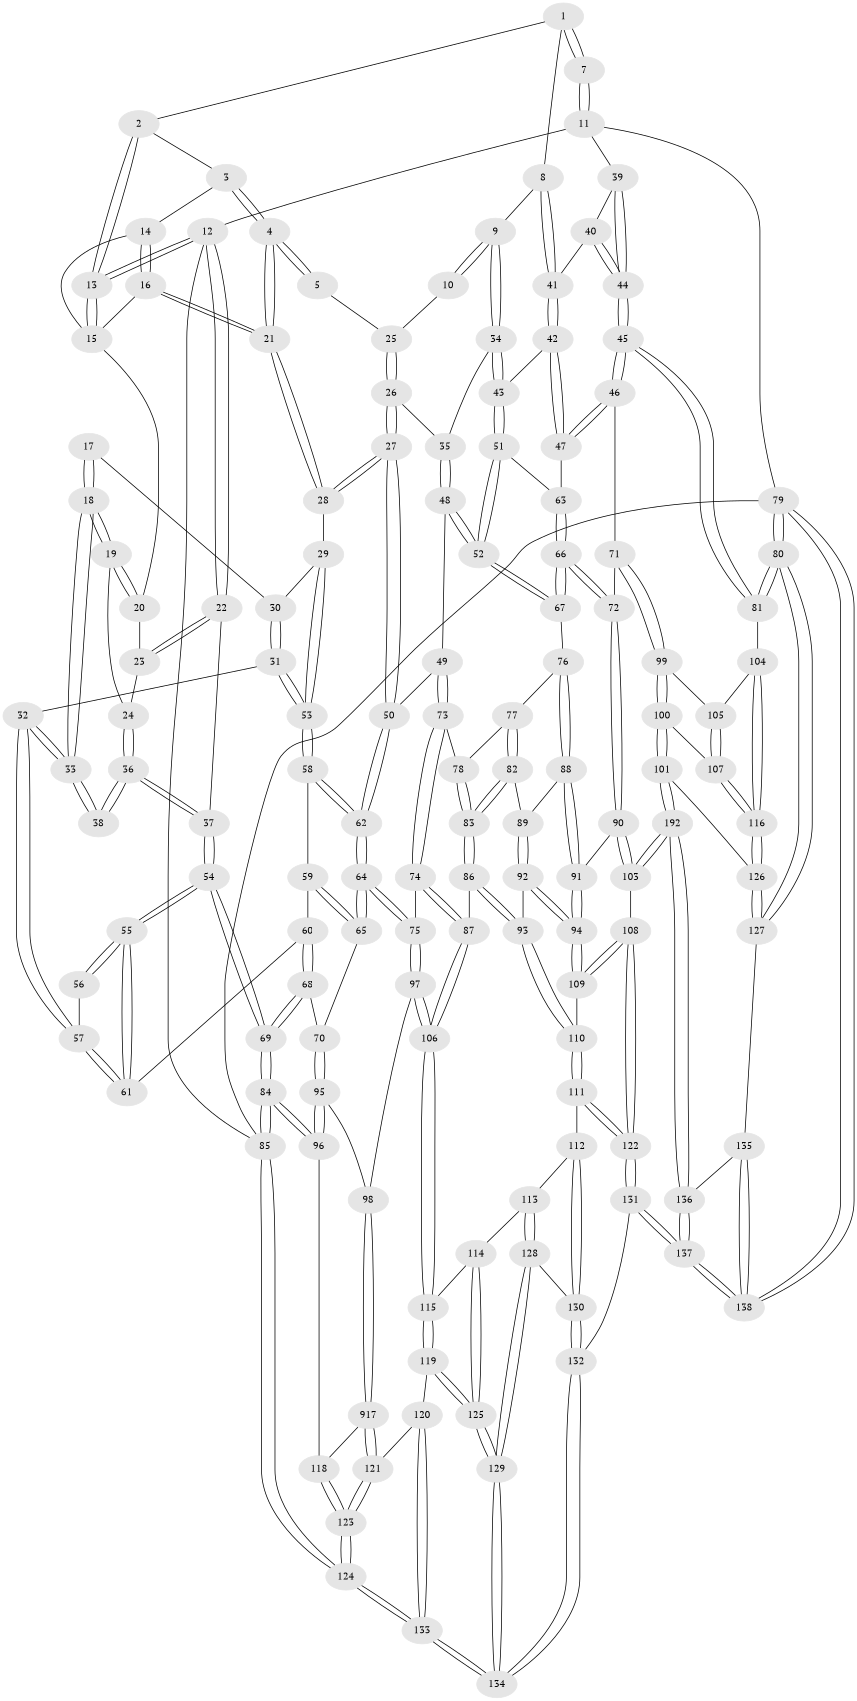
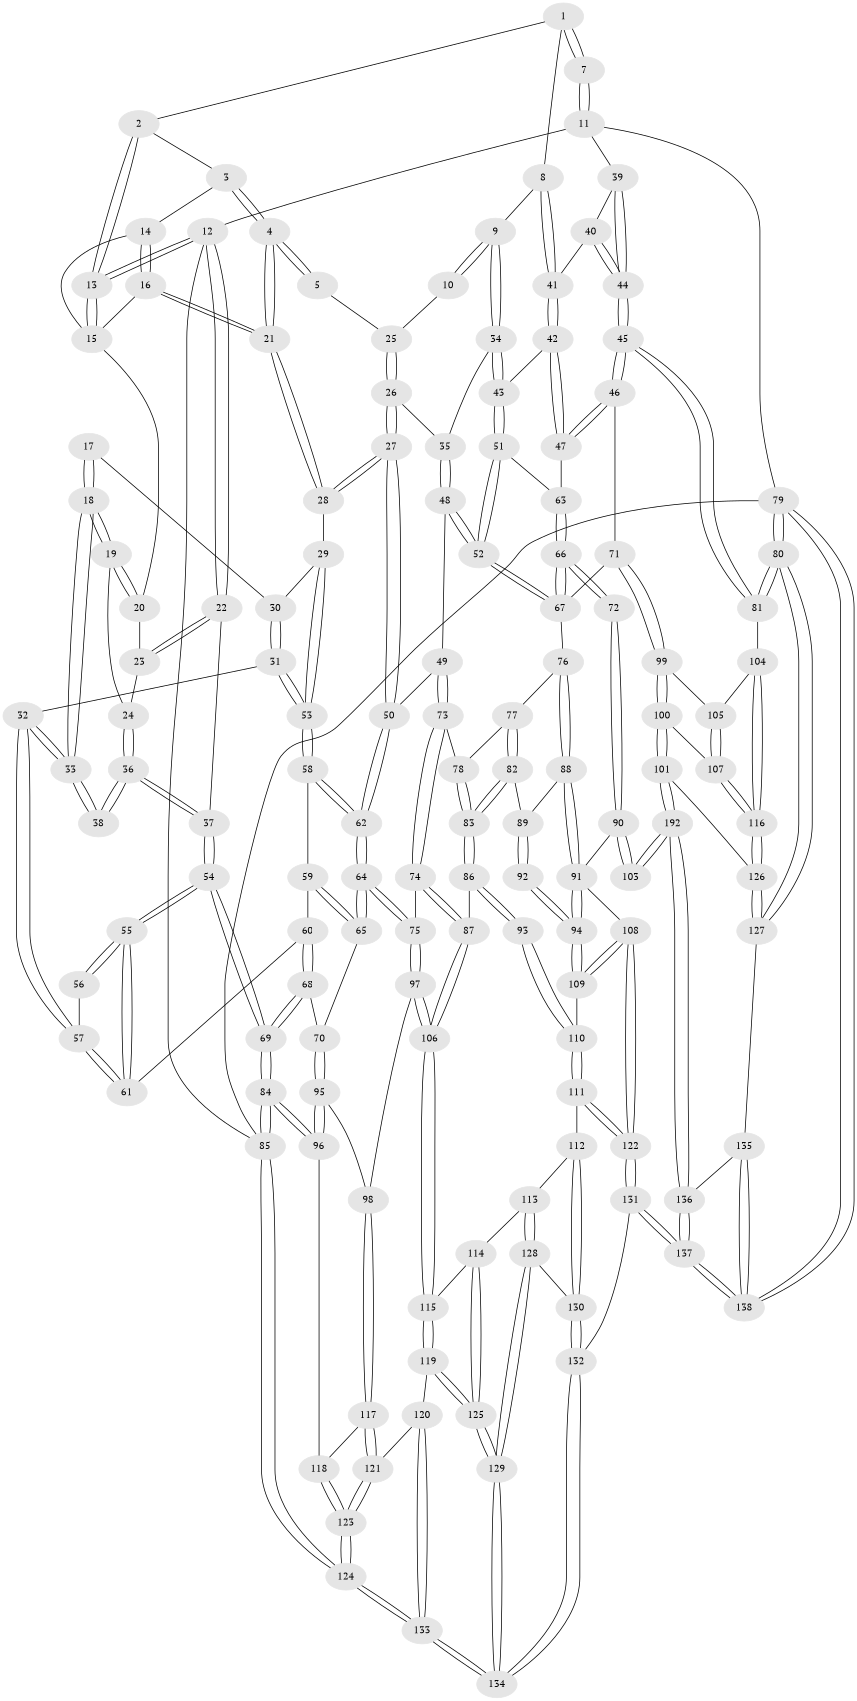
(615, 581) -> (594, 575)
(523, 904) -> none
(631, 904) -> (604, 904)
(368, 1415) -> (368, 1415)
